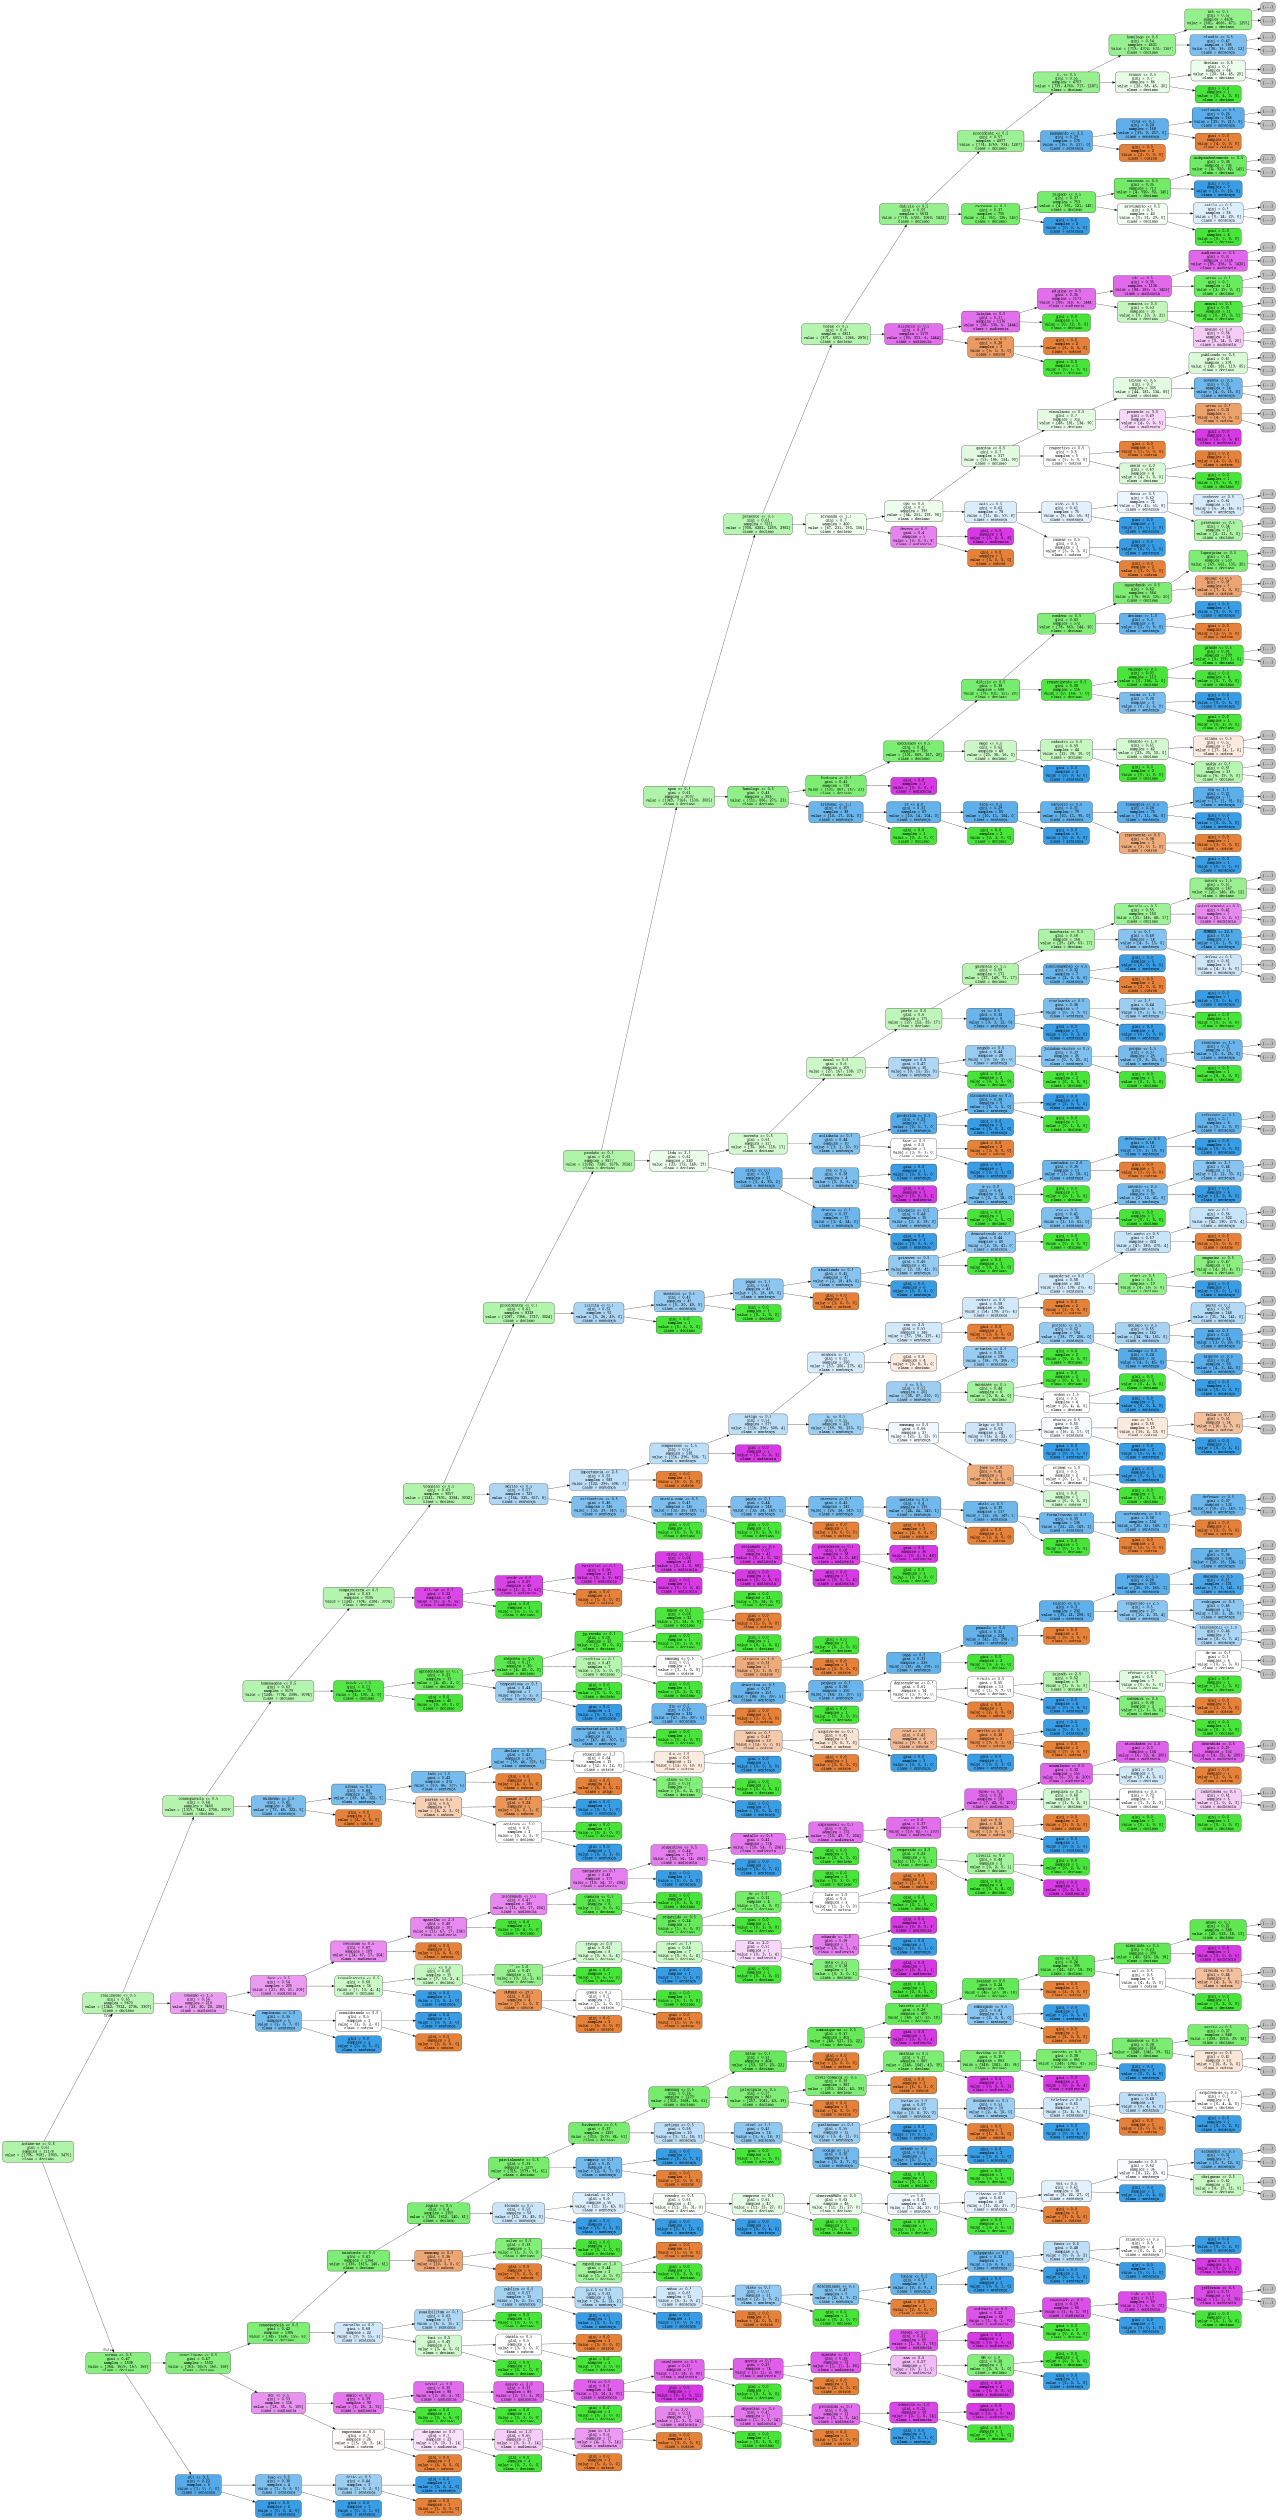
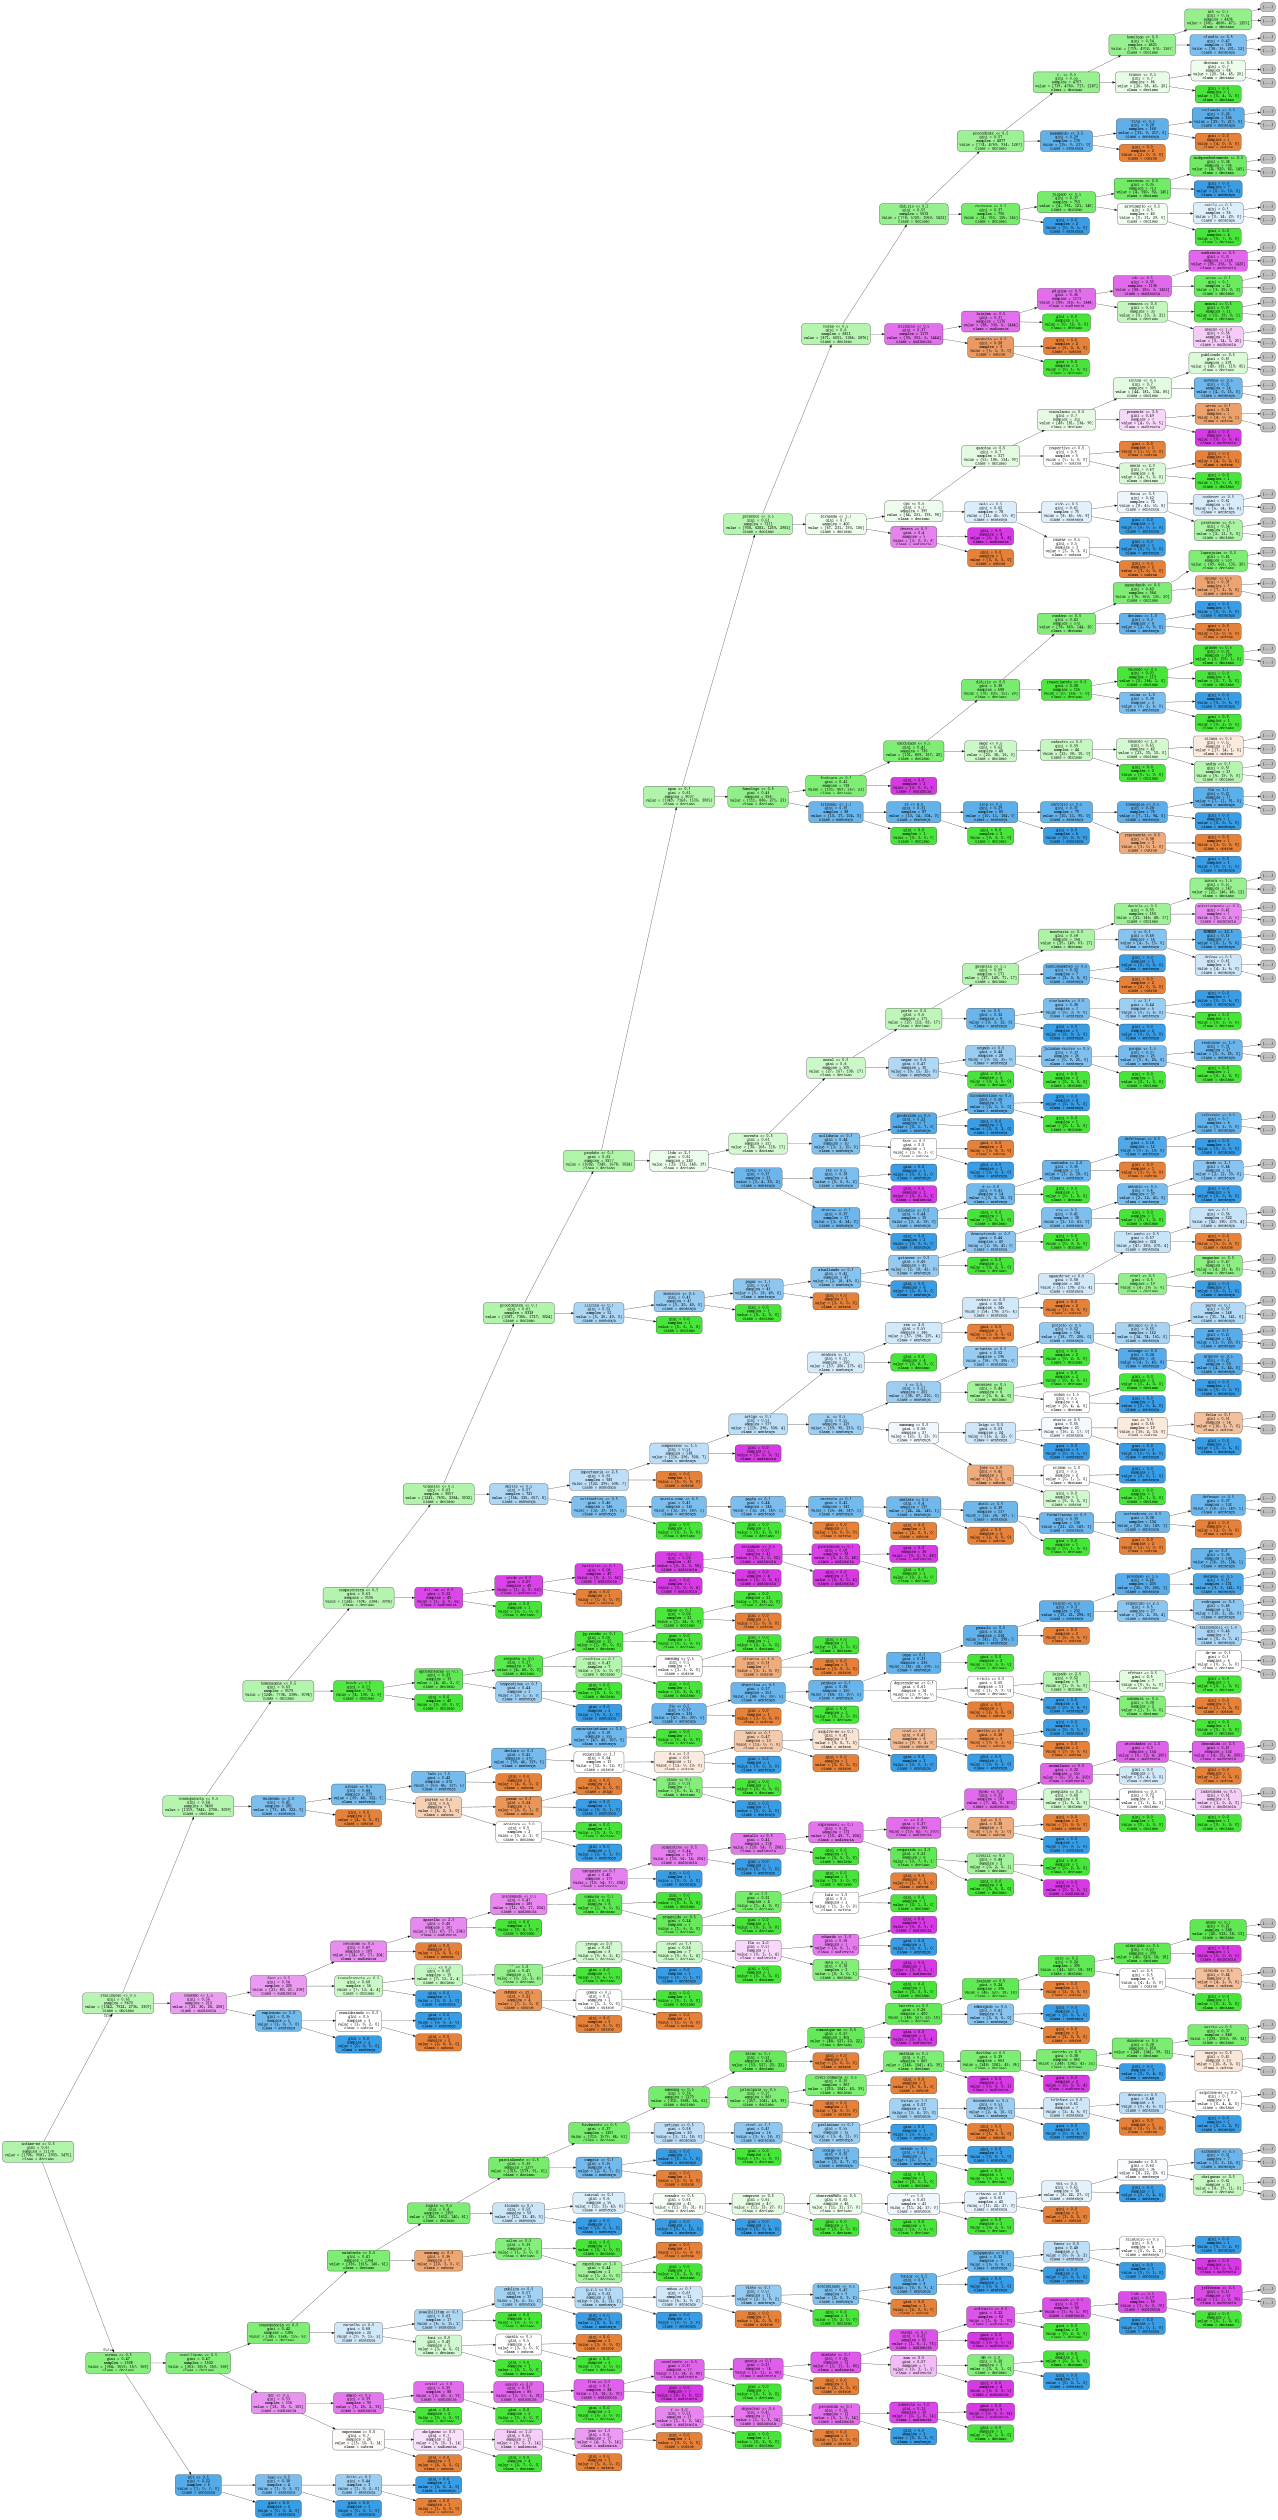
(1066, 774) -> none
(914, 1362) -> (914, 1362)
(519, 2272) -> none
